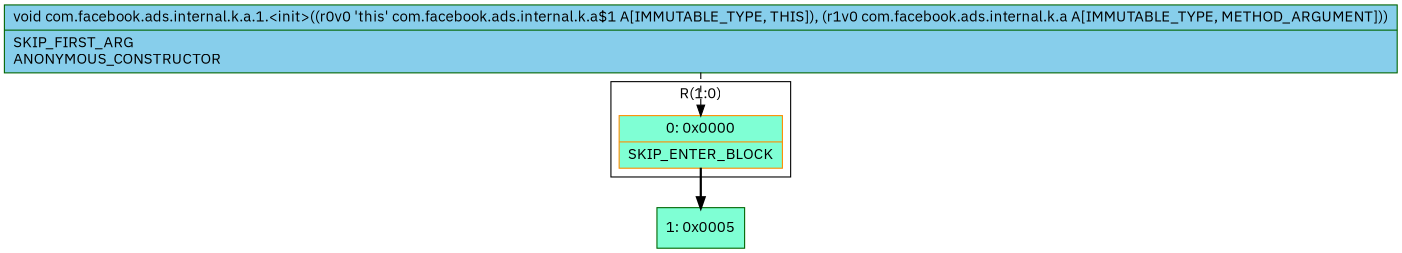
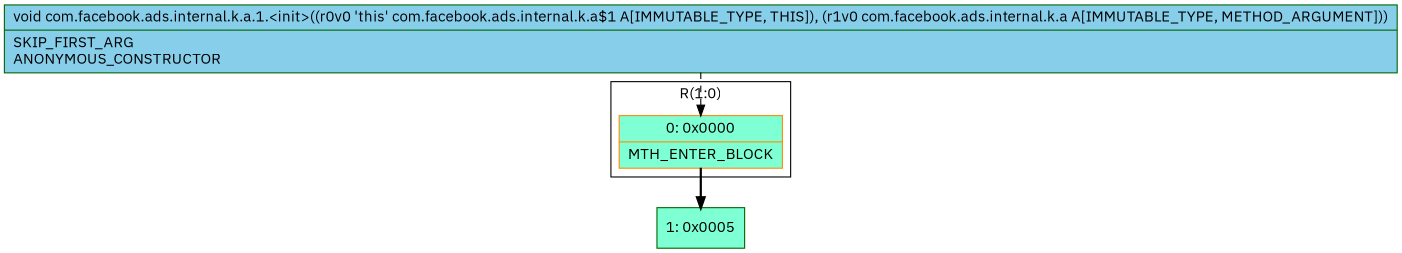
(701, 155) -> (701, 155)
